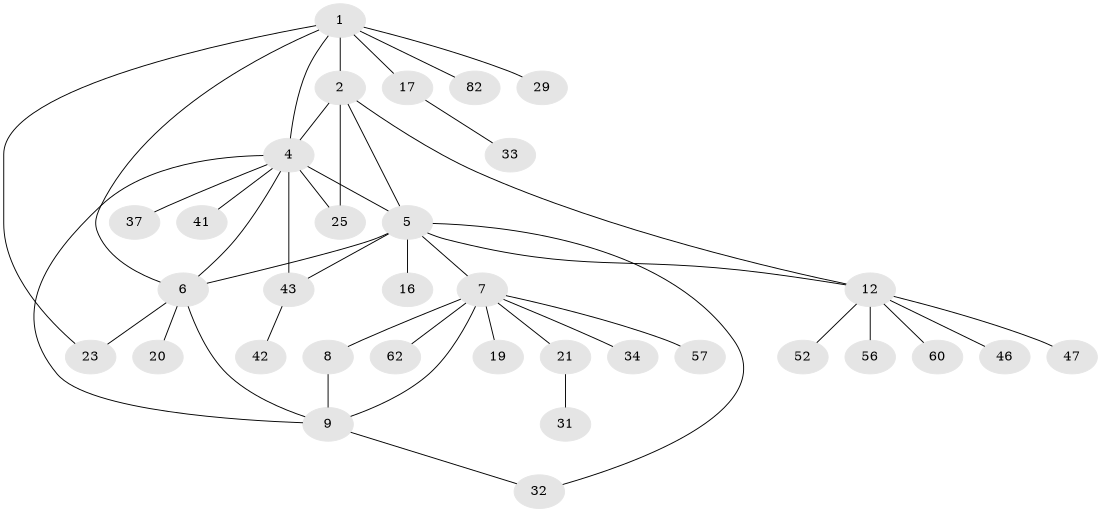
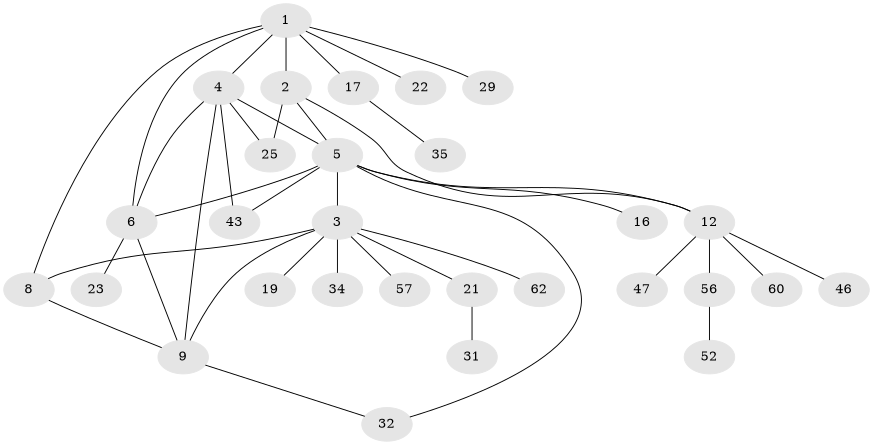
(475, 88) -> (421, 88)
(47, 105) -> (115, 116)
(315, 122) -> none
(510, 155) -> (440, 155)
(135, 222) -> none
(202, 222) -> none
(482, 290) -> (337, 222)
(837, 323) -> (709, 324)
(158, 357) -> none
(261, 357) -> none
